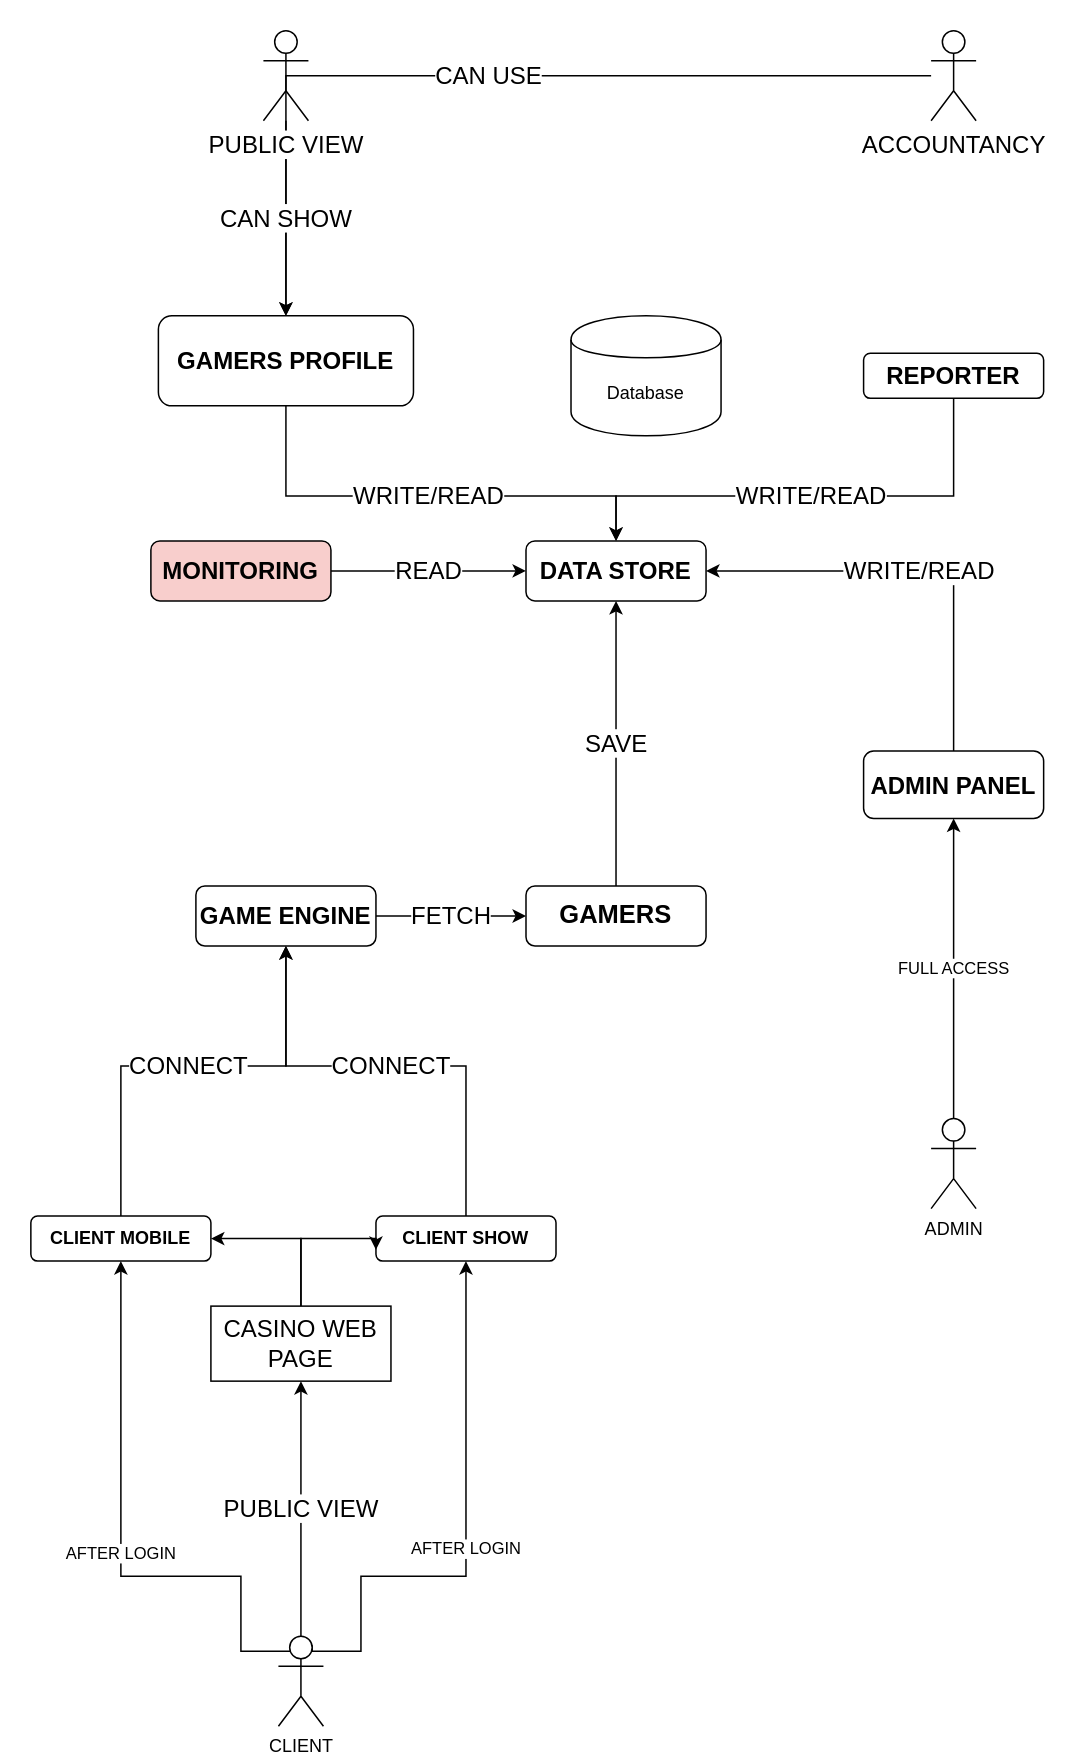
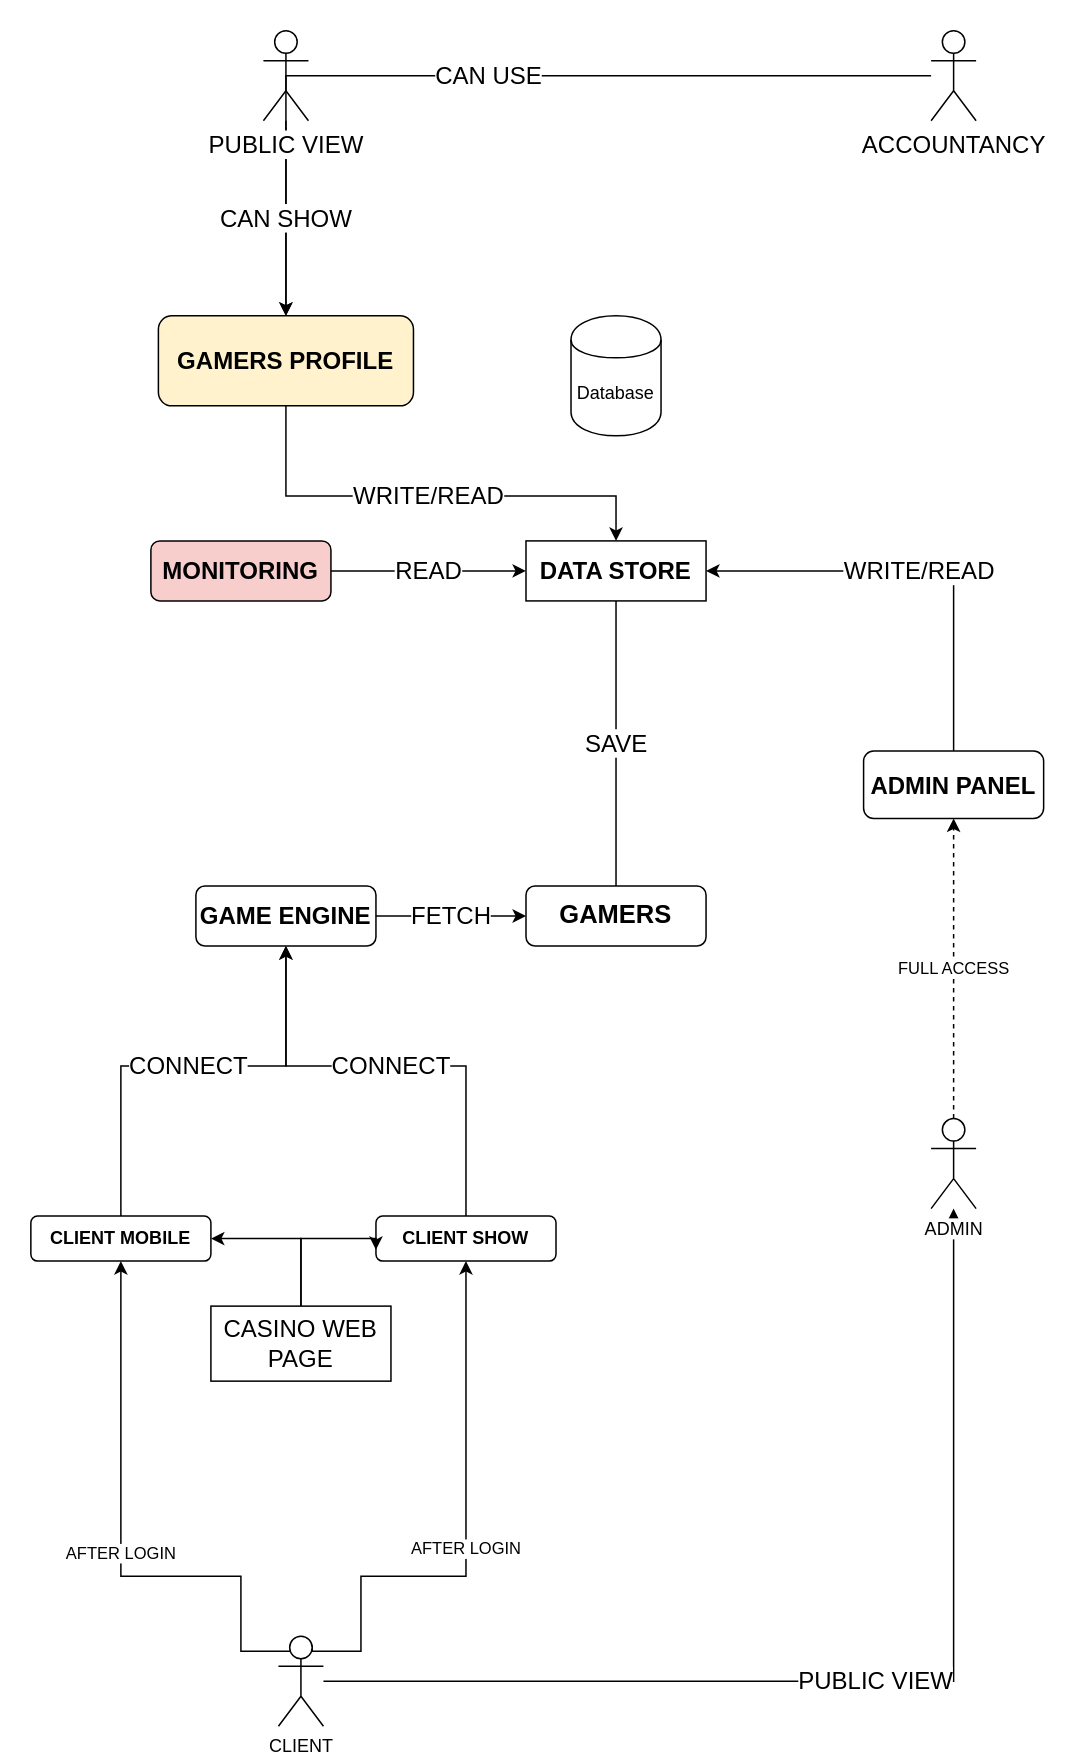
(286, 361) -> (286, 361)
(646, 376) -> (616, 376)
(953, 376) -> none
(834, 496) -> none
(616, 571) -> (616, 571)
(616, 612) -> (616, 608)
(953, 1046) -> (953, 1046)
(301, 1573) -> (588, 1681)
